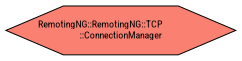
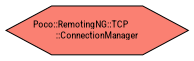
(121, 30) -> (97, 30)
